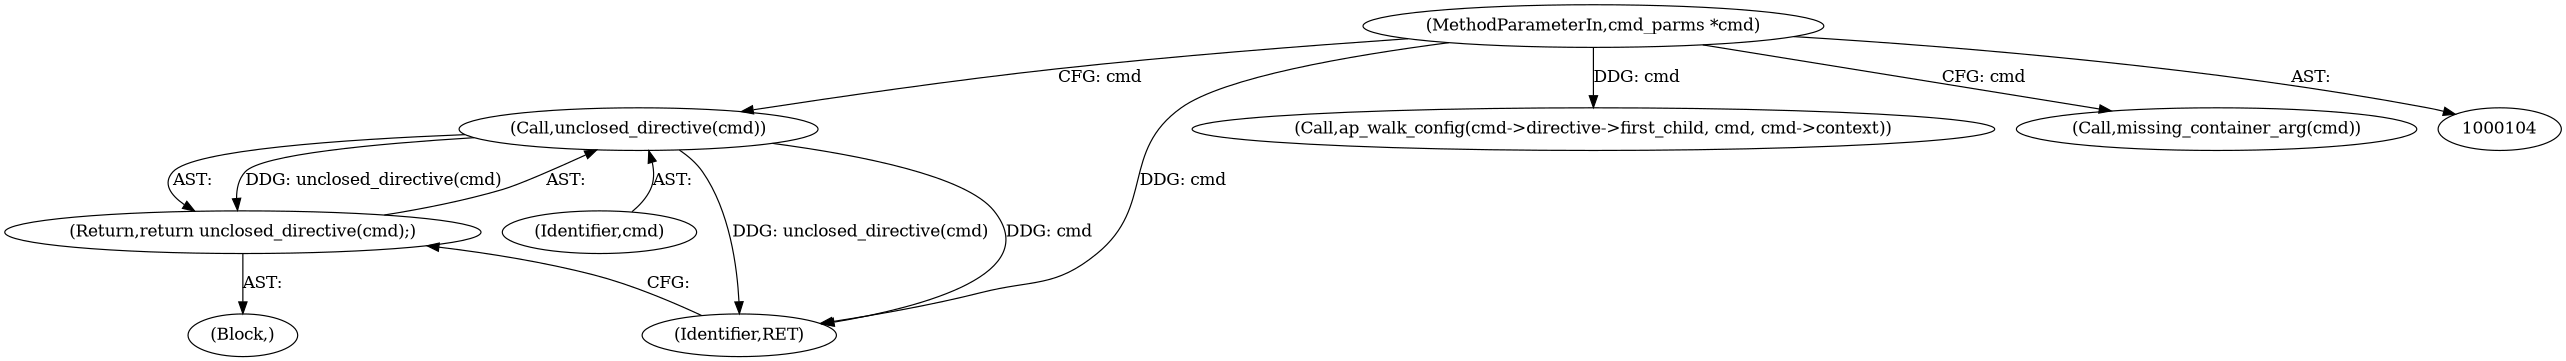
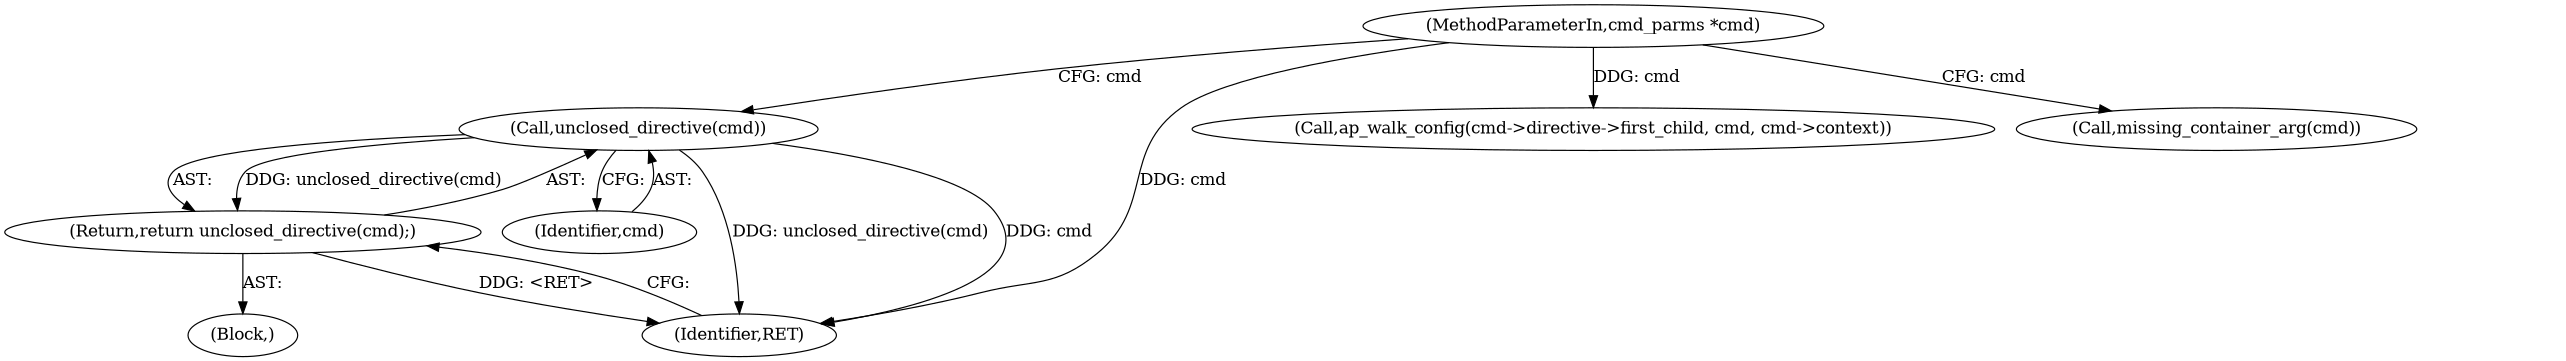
(2500, 129) -> none
none -> (602, 172)
none -> (479, 293)
